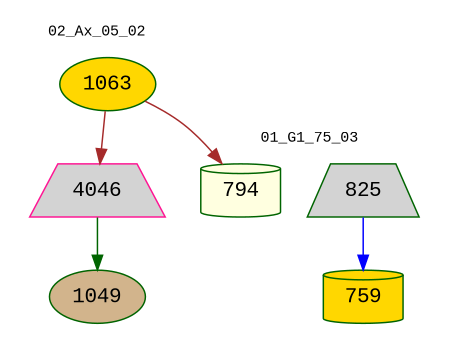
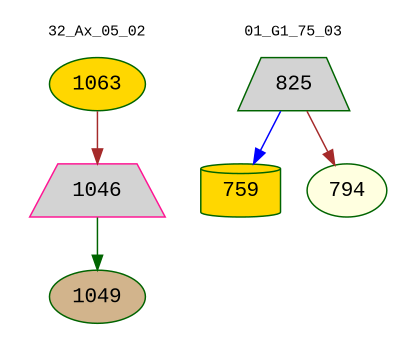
(97, 32) -> (97, 32)
(167, 113) -> (317, 131)
(97, 190) -> (97, 190)
(241, 190) -> (347, 190)
